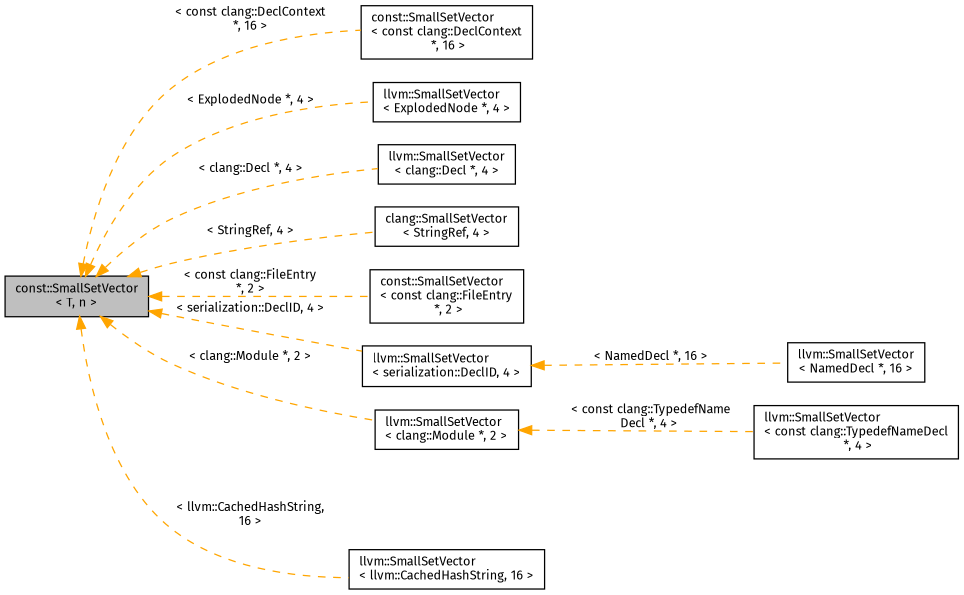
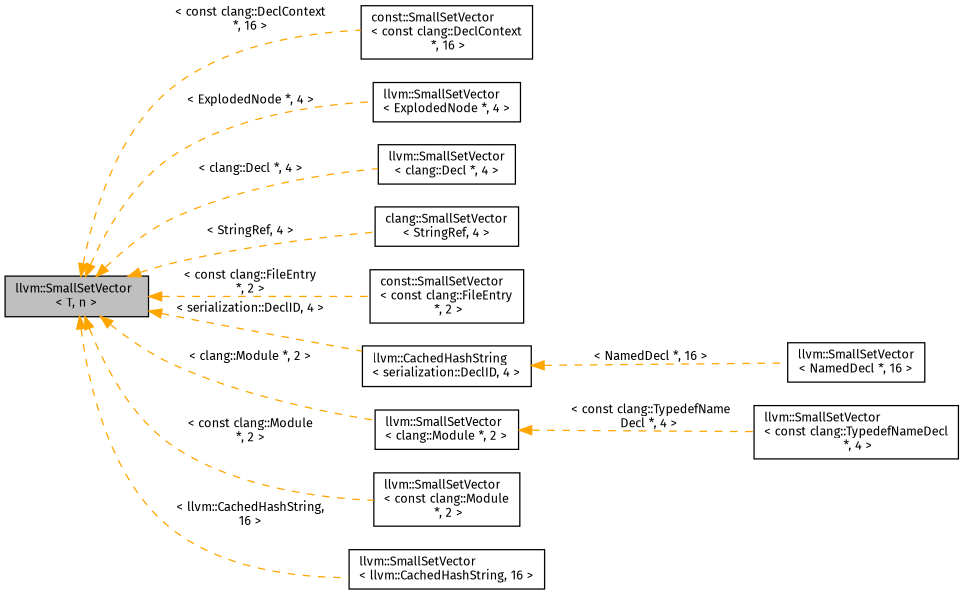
(77, 296) -> (77, 296)
(447, 366) -> (447, 366)
none -> (447, 500)
